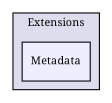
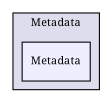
(56, 23) -> (56, 23)
